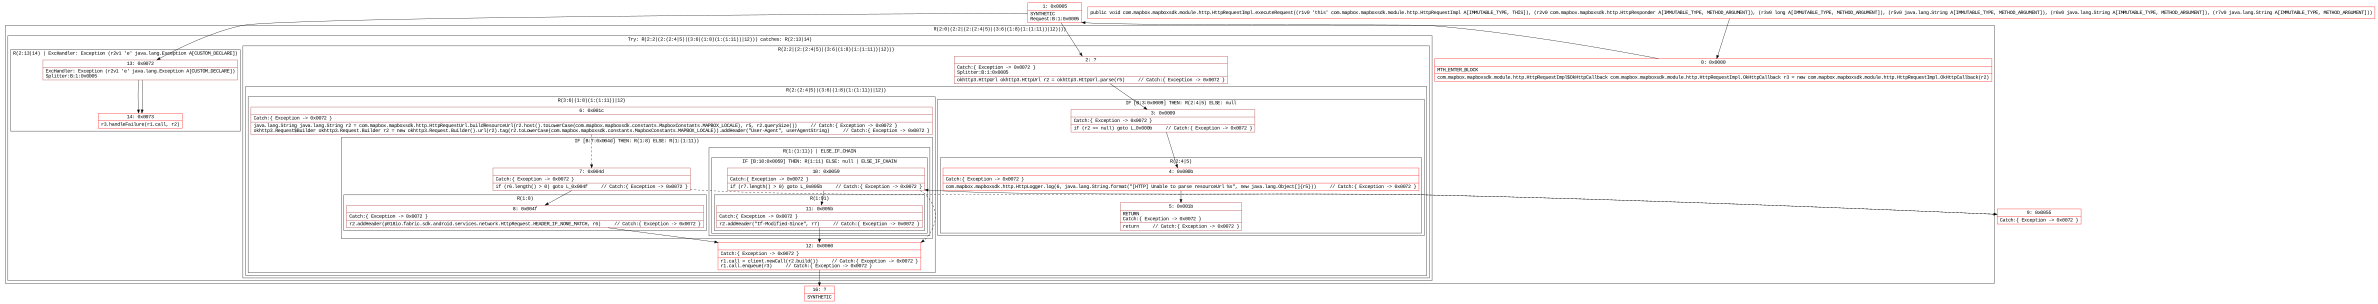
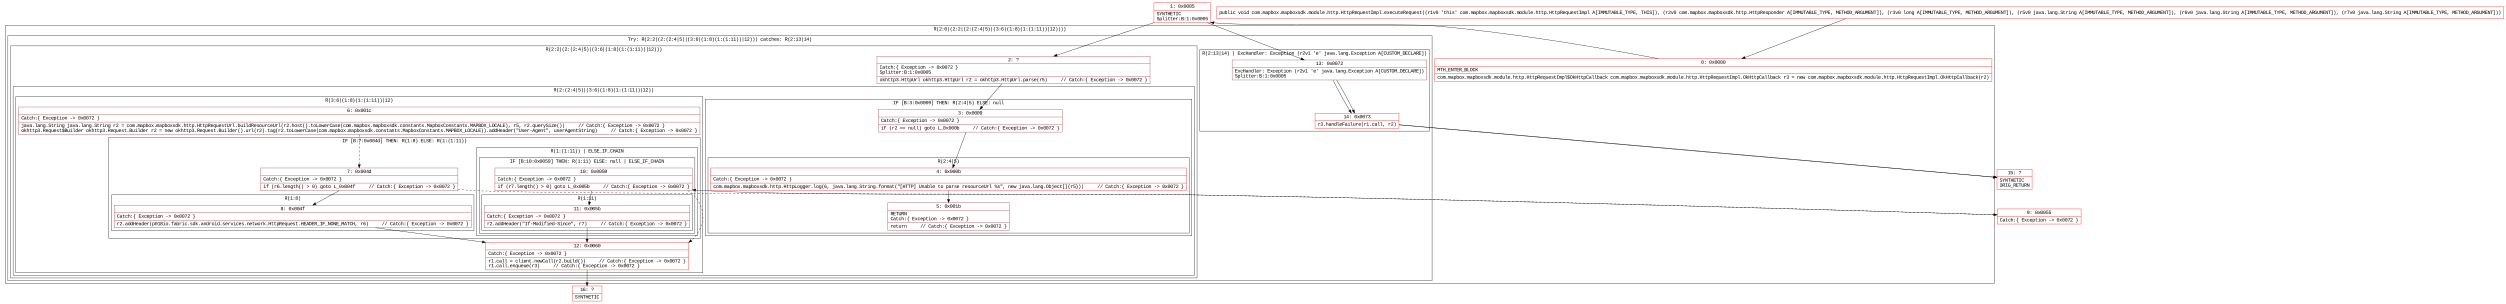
(1055, 19) -> (1182, 19)
none -> (2015, 179)
(819, 199) -> (587, 199)
